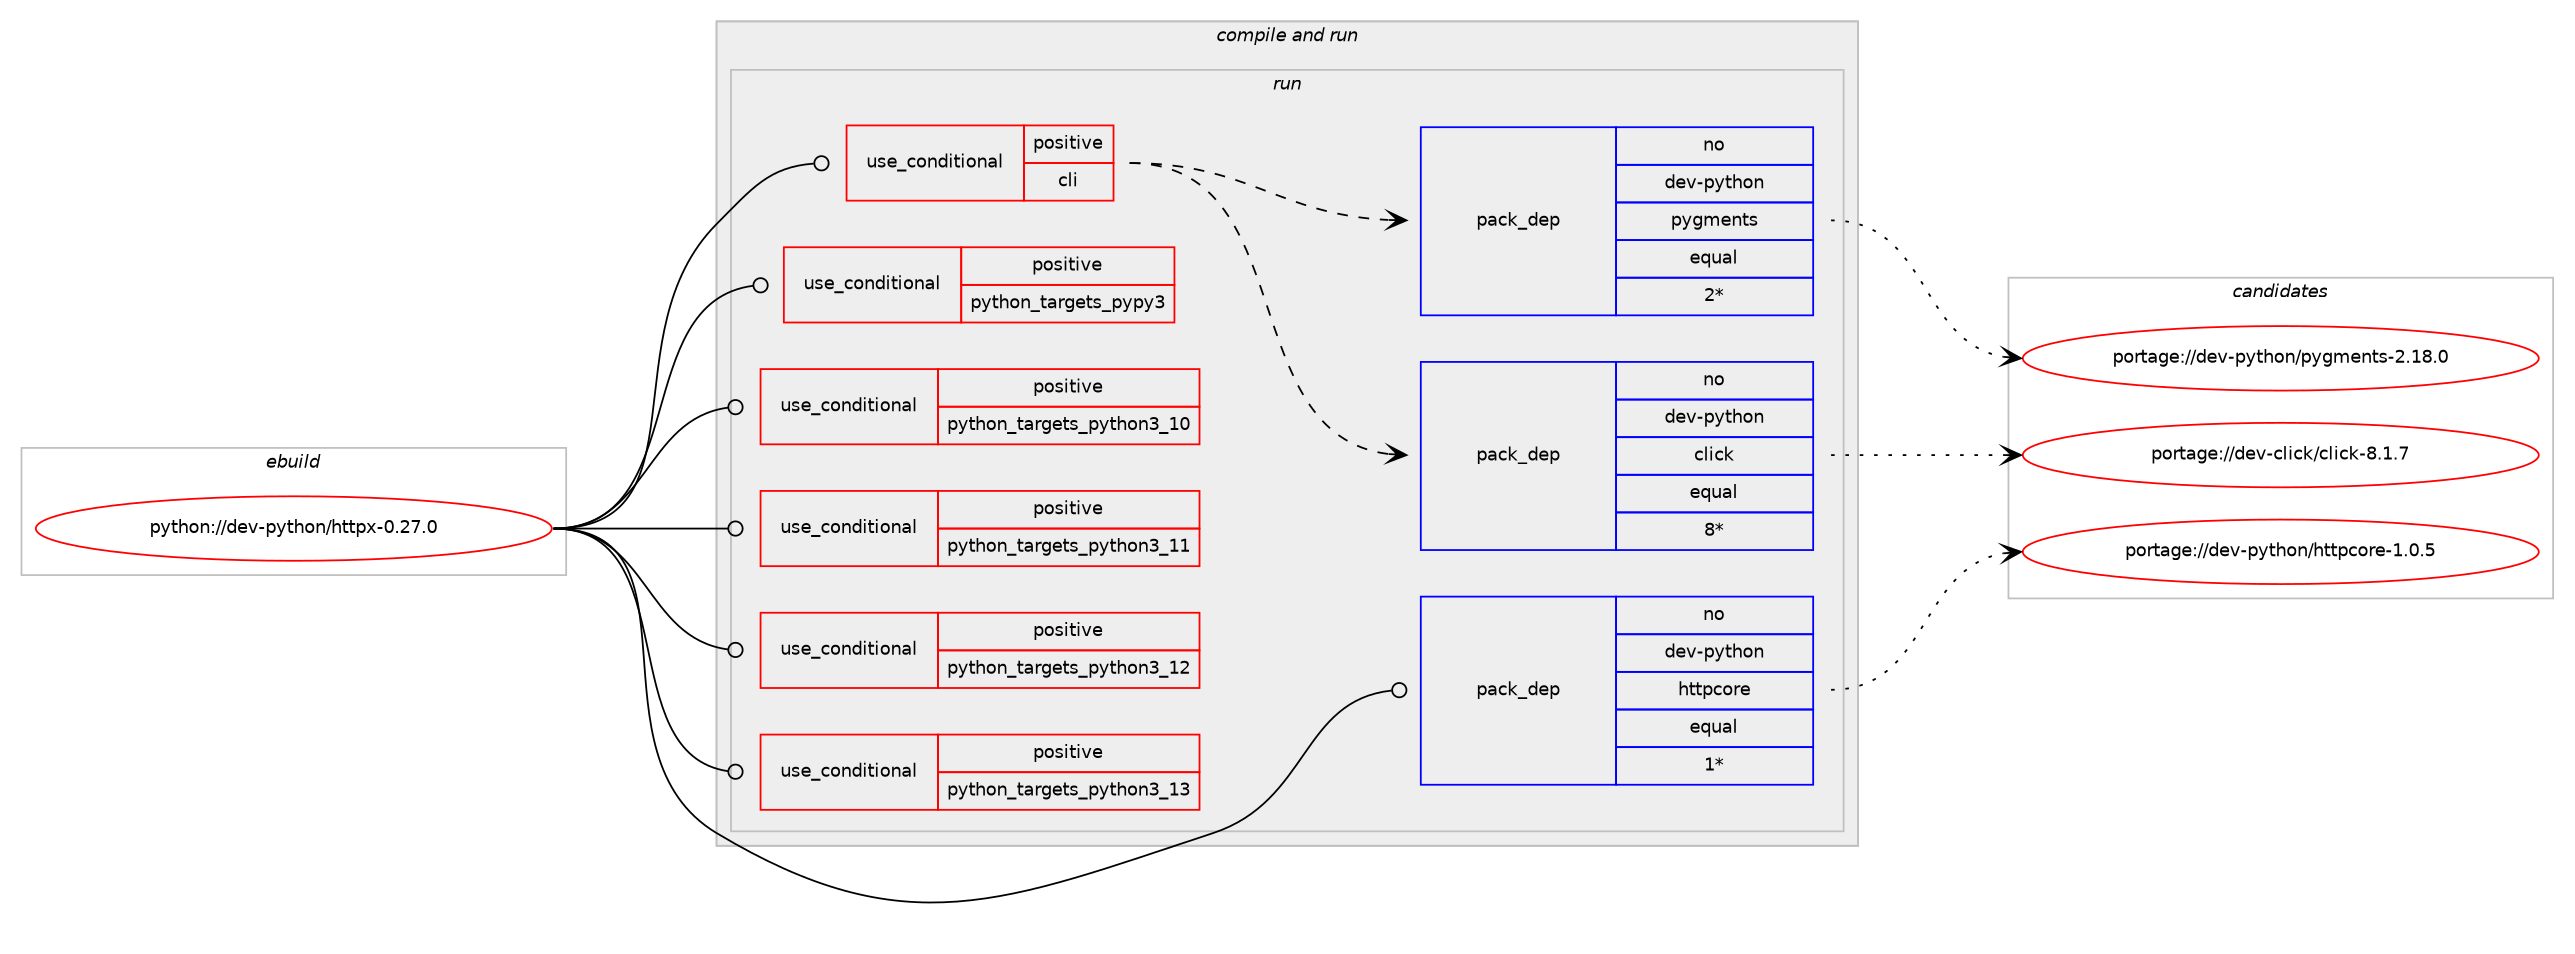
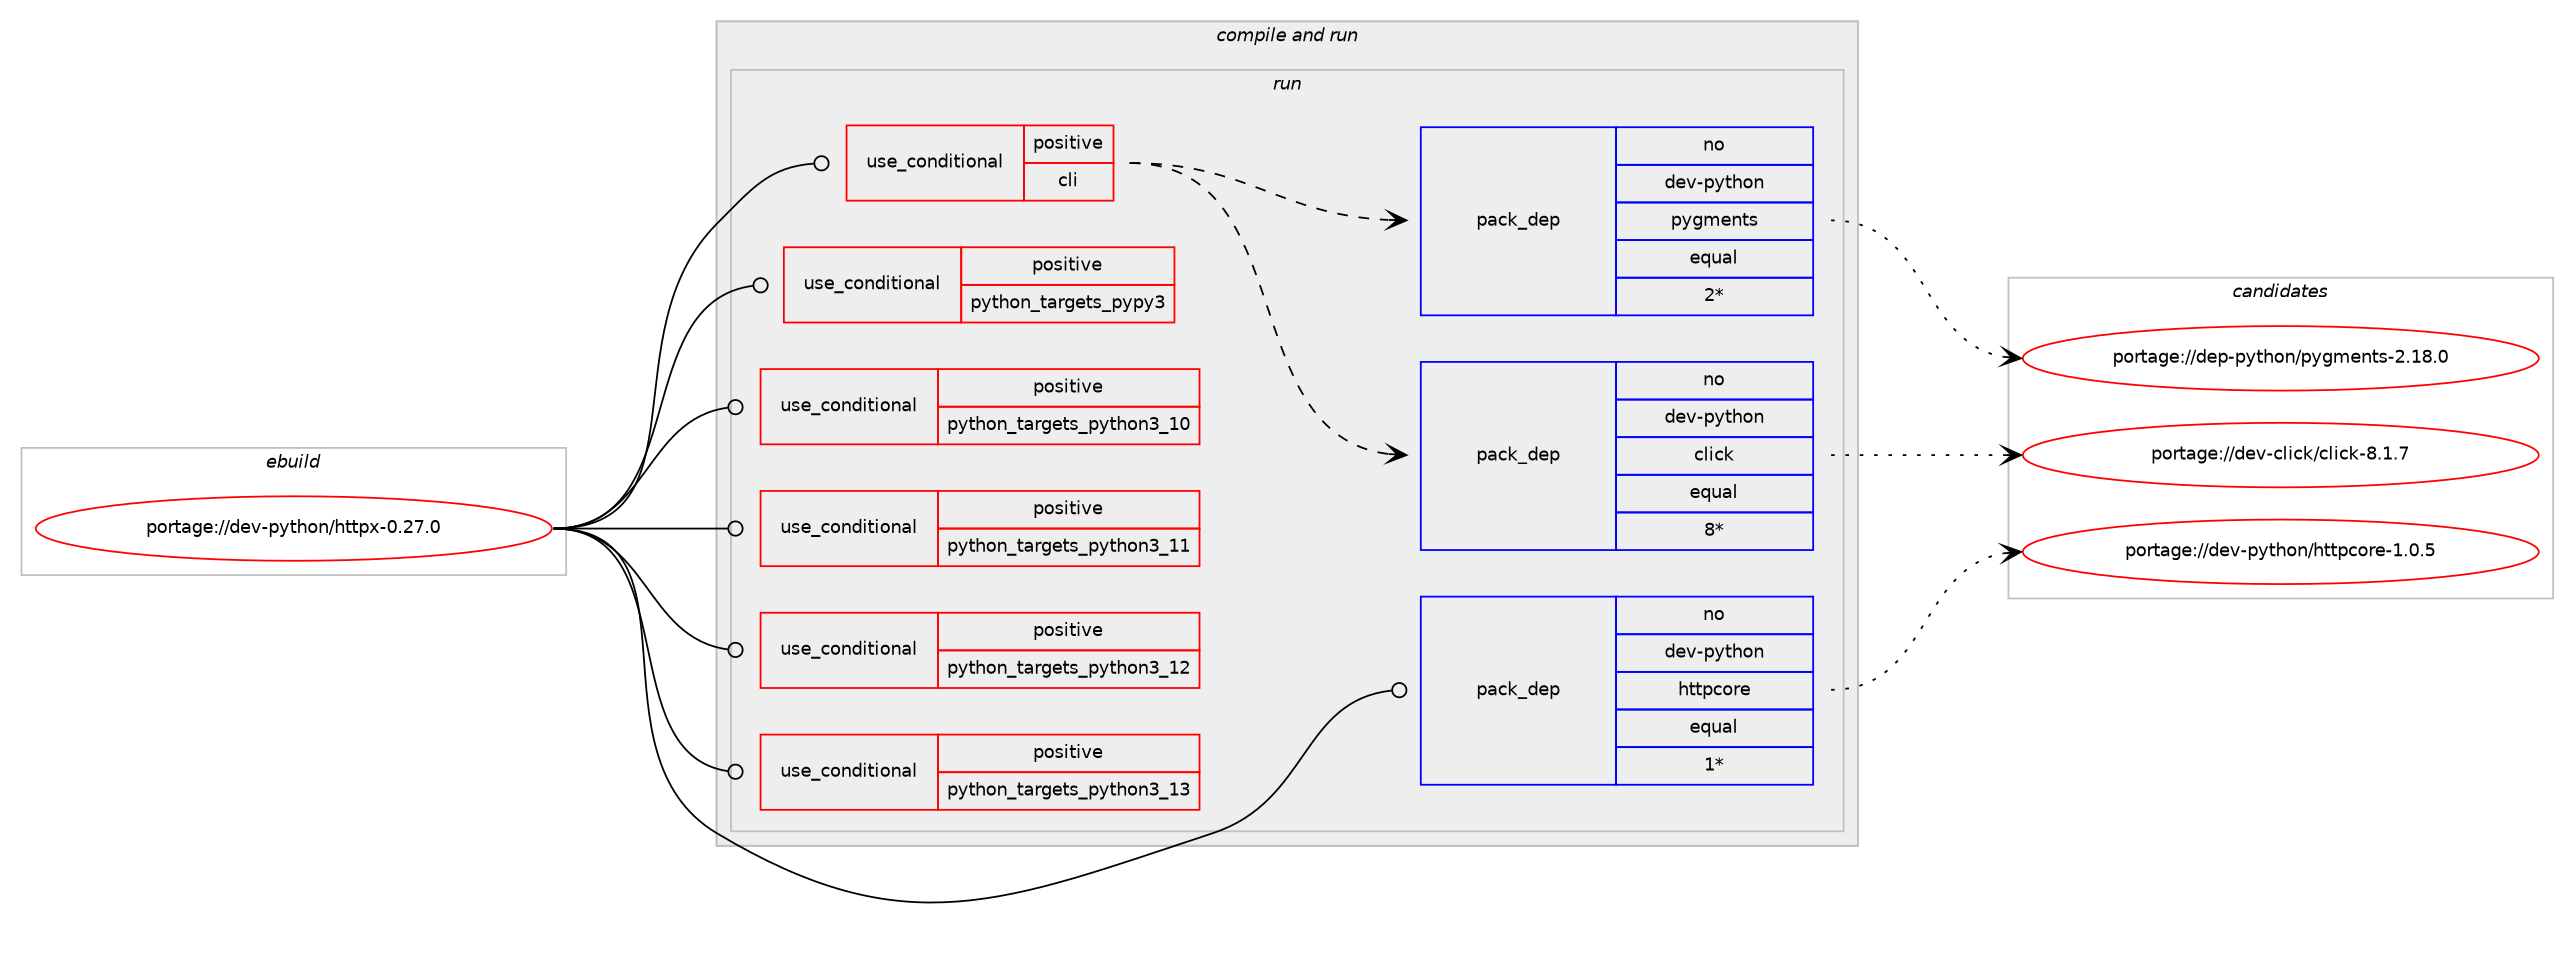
(2281, 358) -> (2281, 358)
(294, 529) -> (294, 529)
